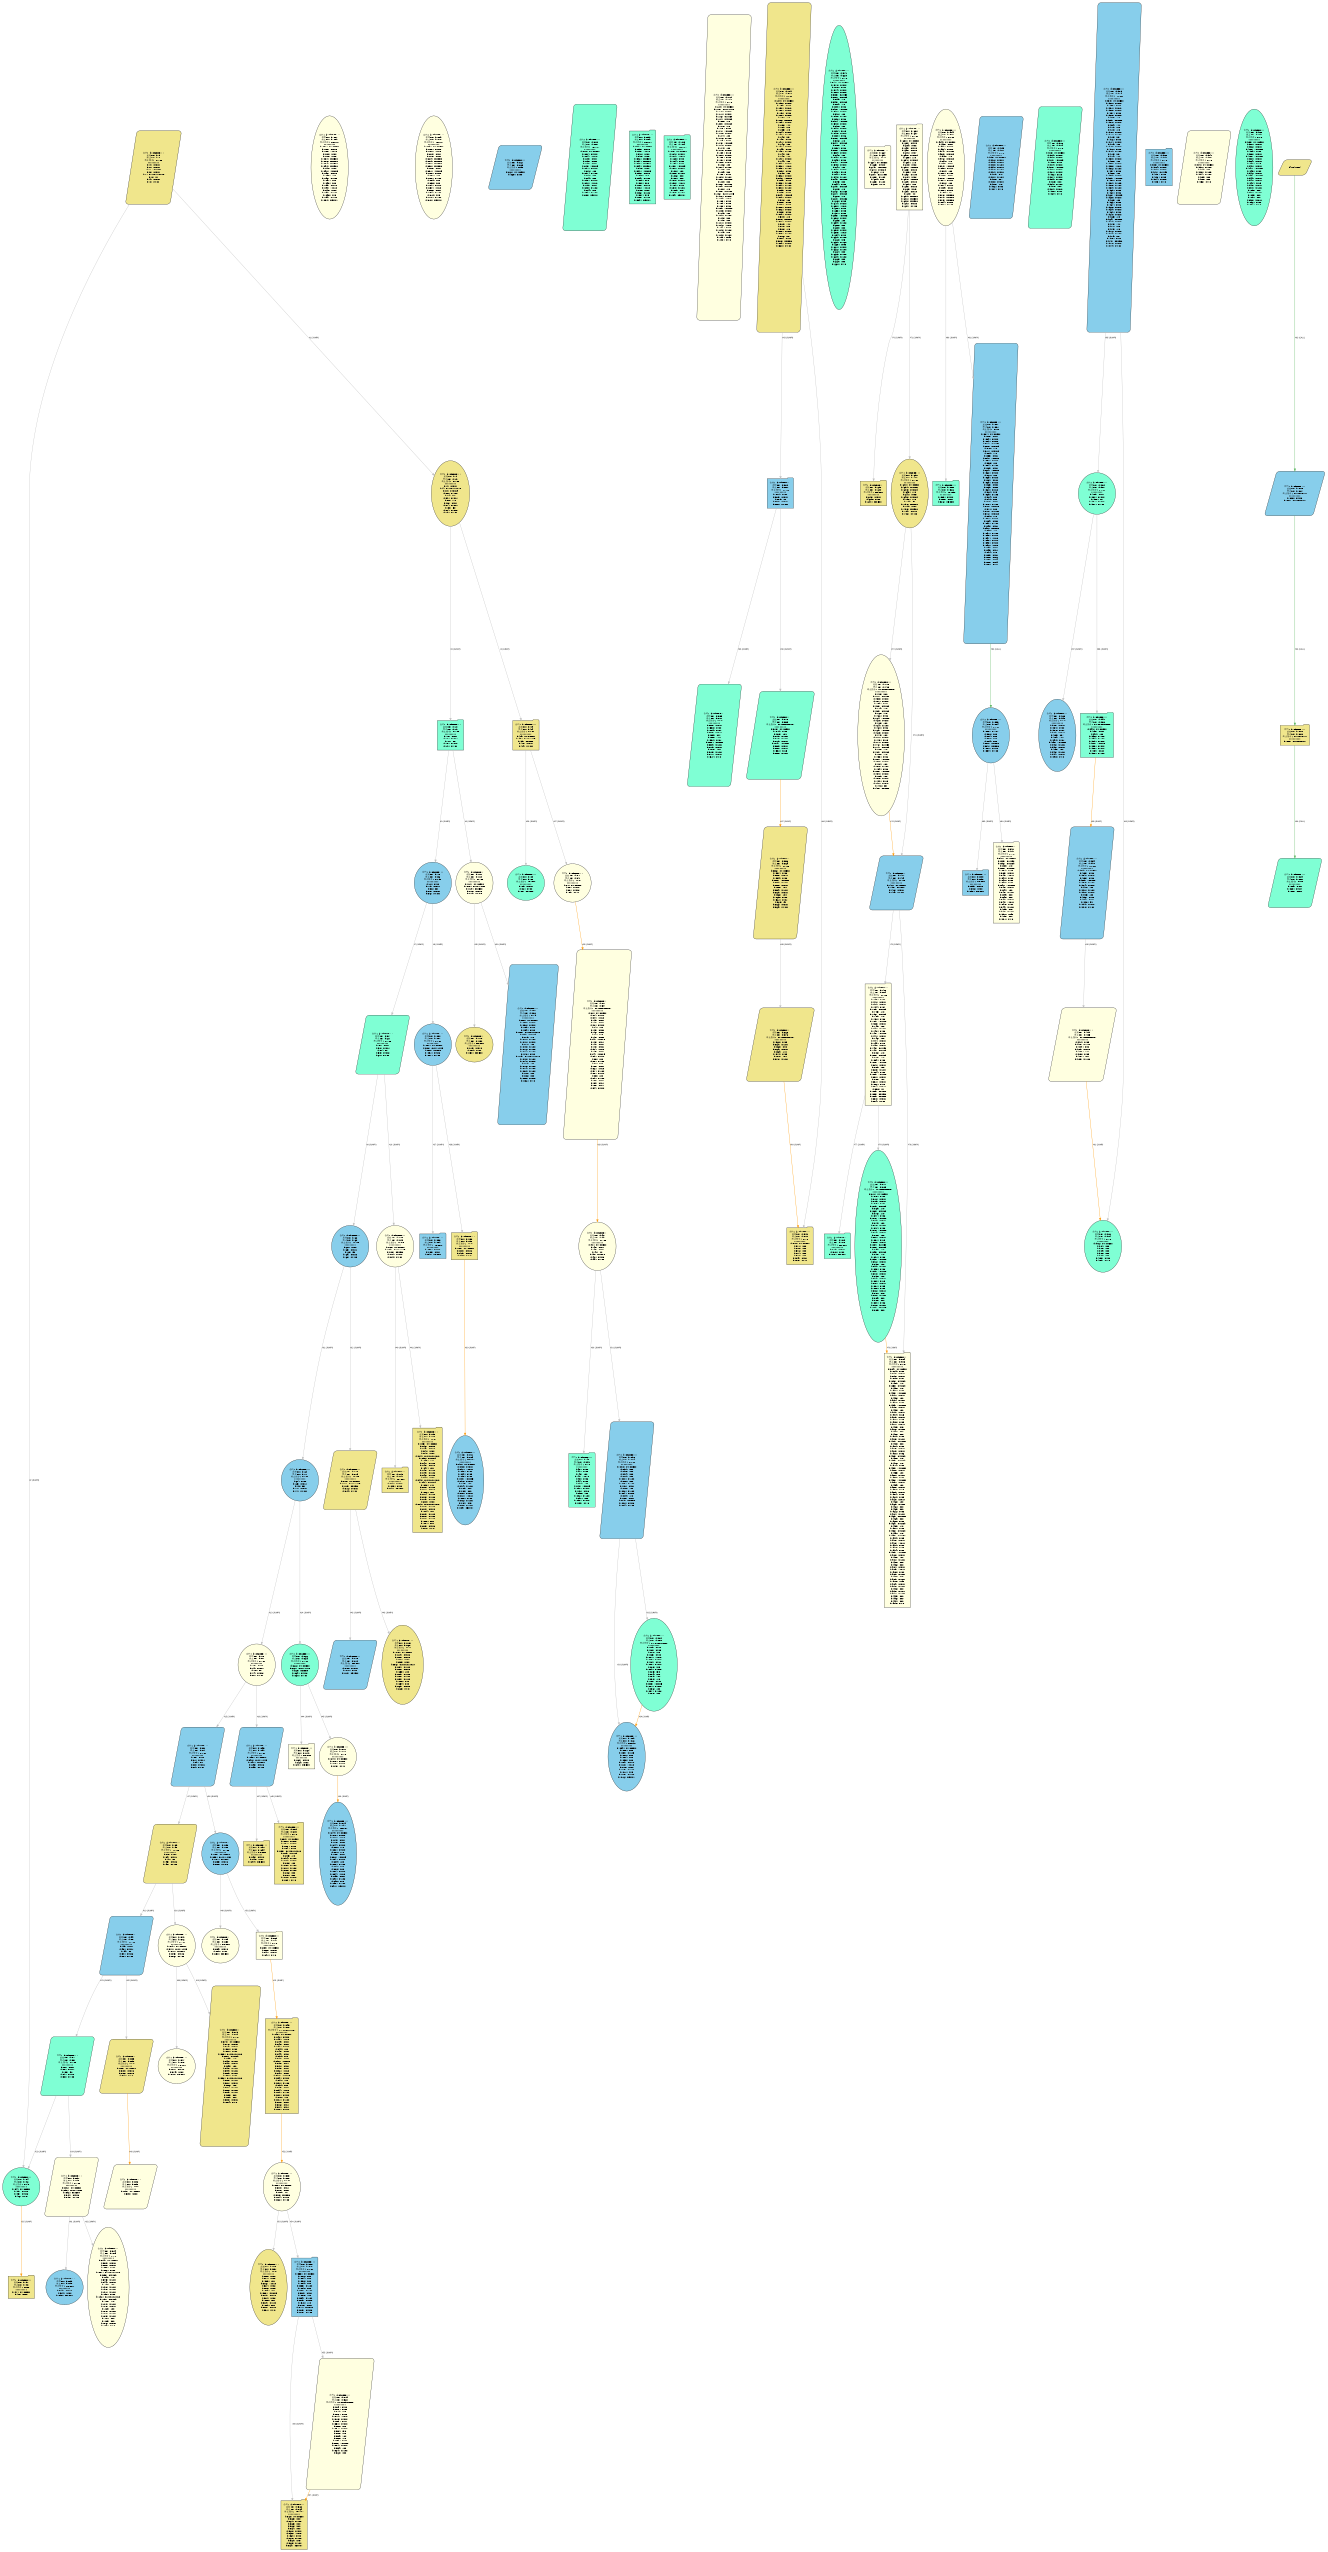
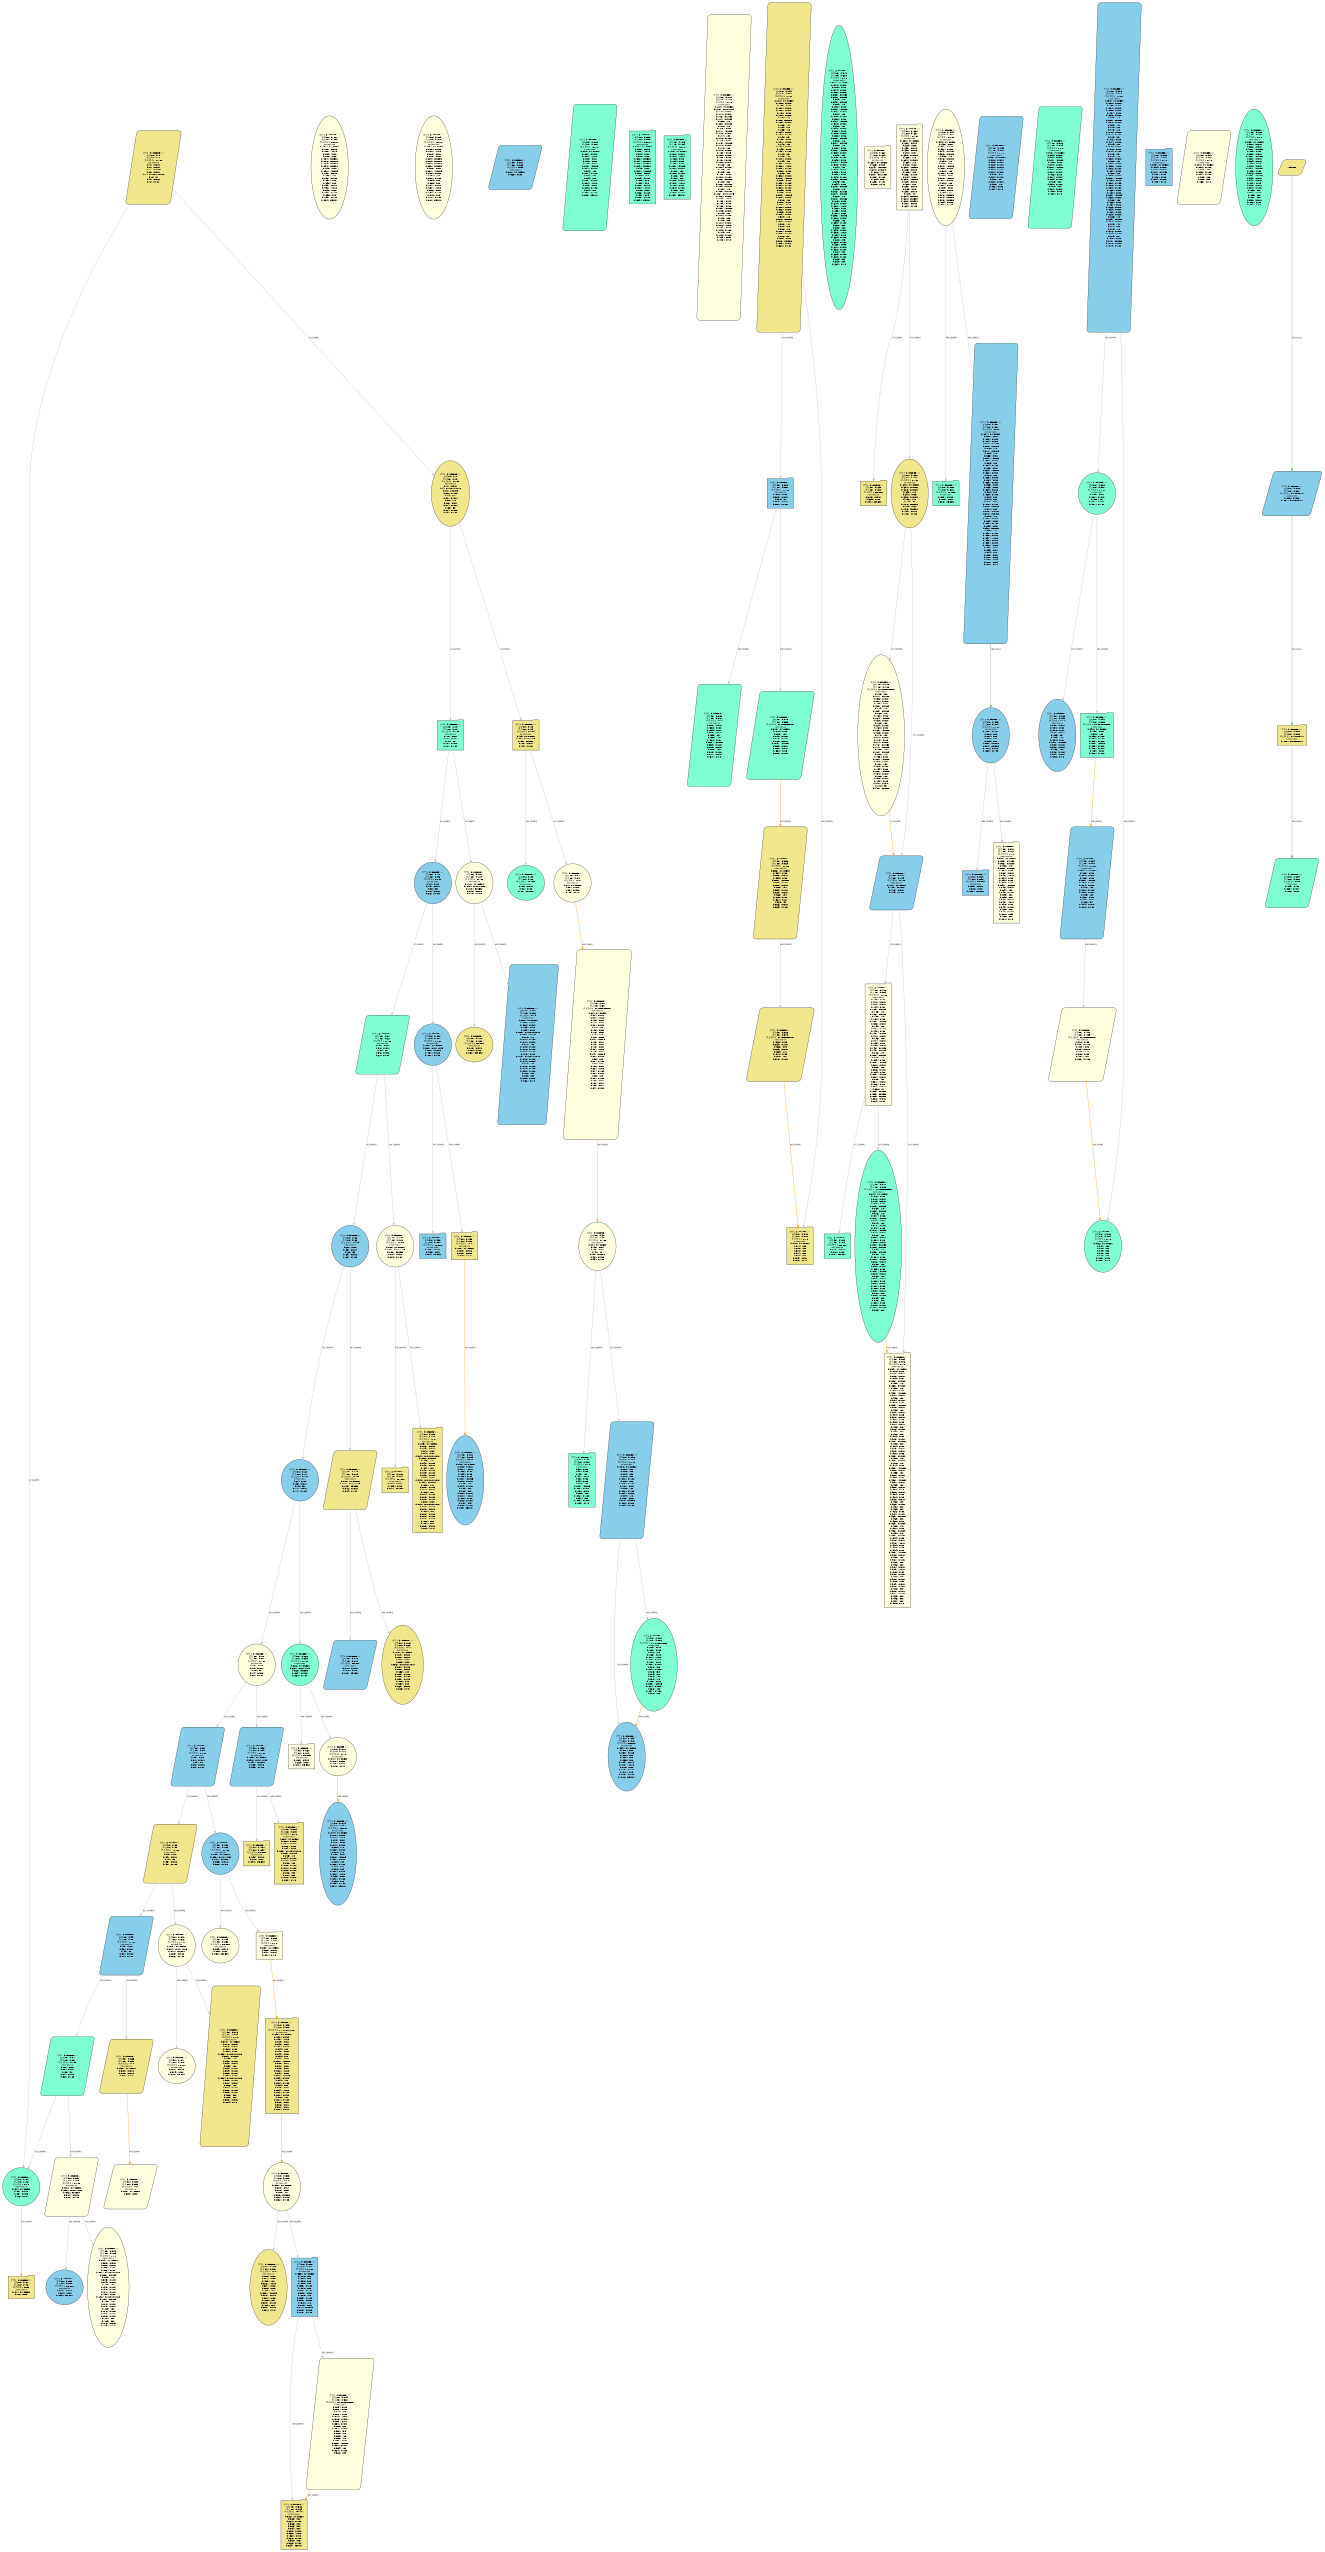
(1295, 168) -> (1292, 168)
